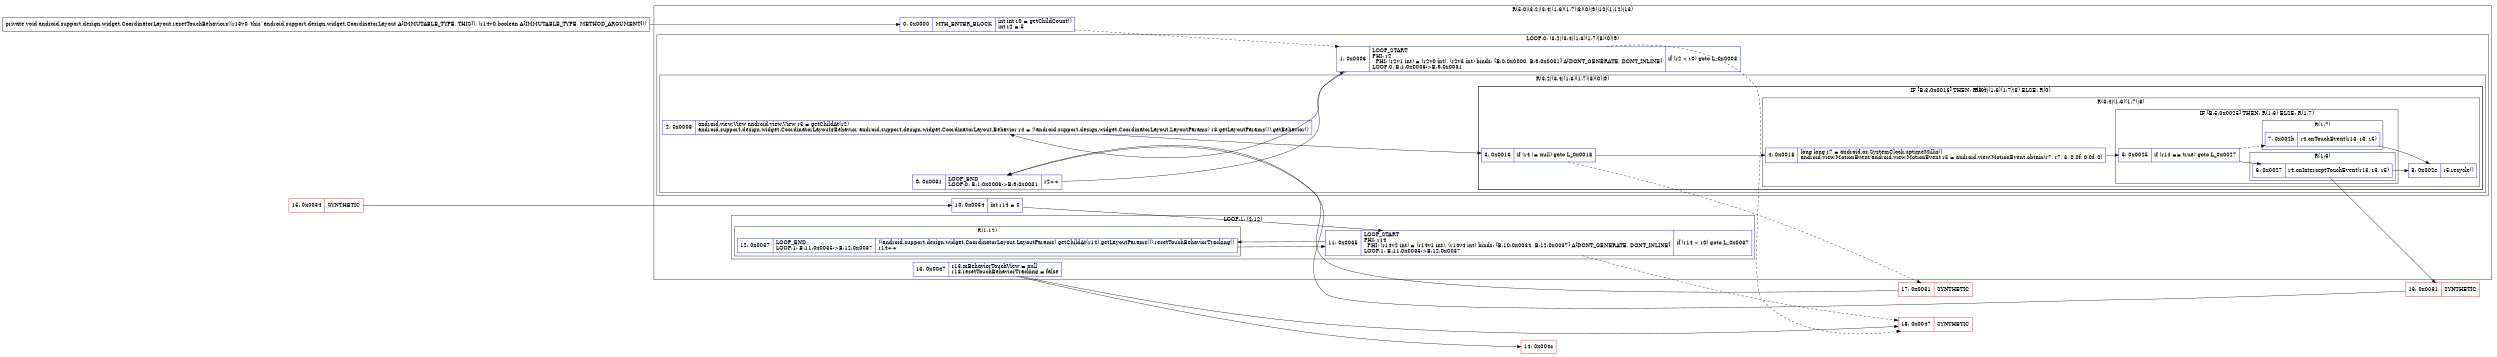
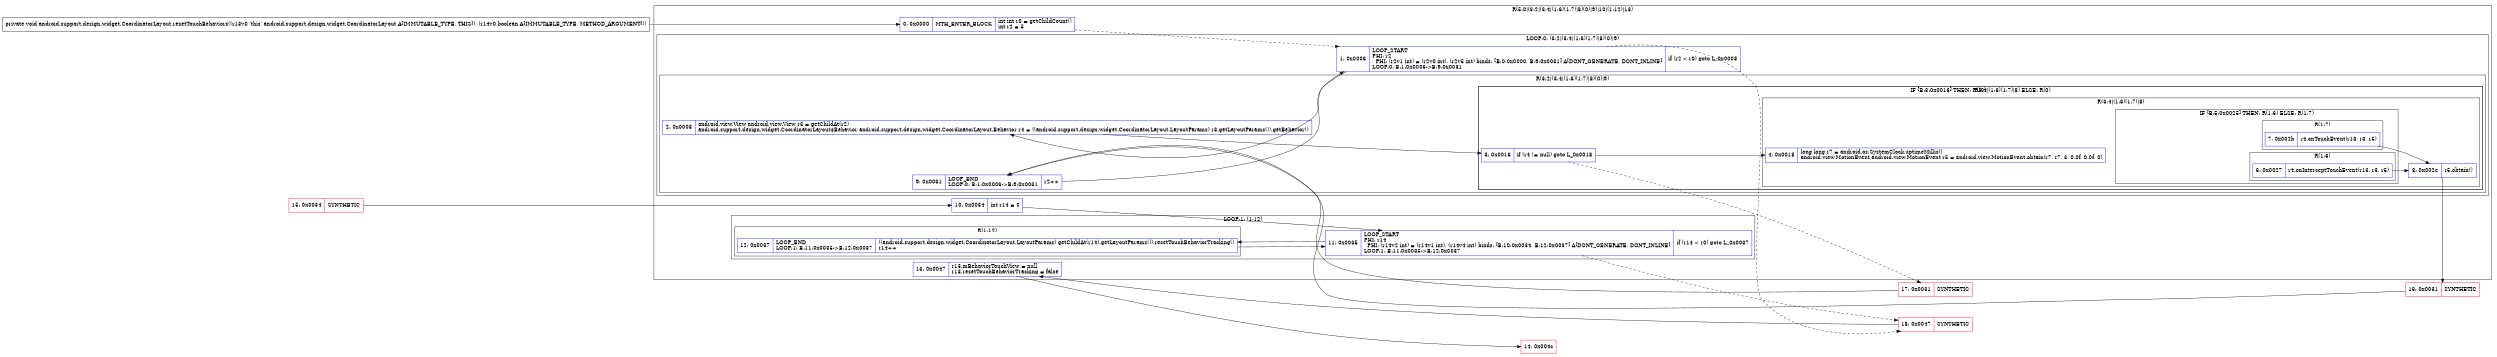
(2179, 155) -> none
(2459, 170) -> (2459, 170)
(1243, 220) -> (1243, 220)
(2381, 229) -> (2443, 228)
(1455, 331) -> (1470, 315)
